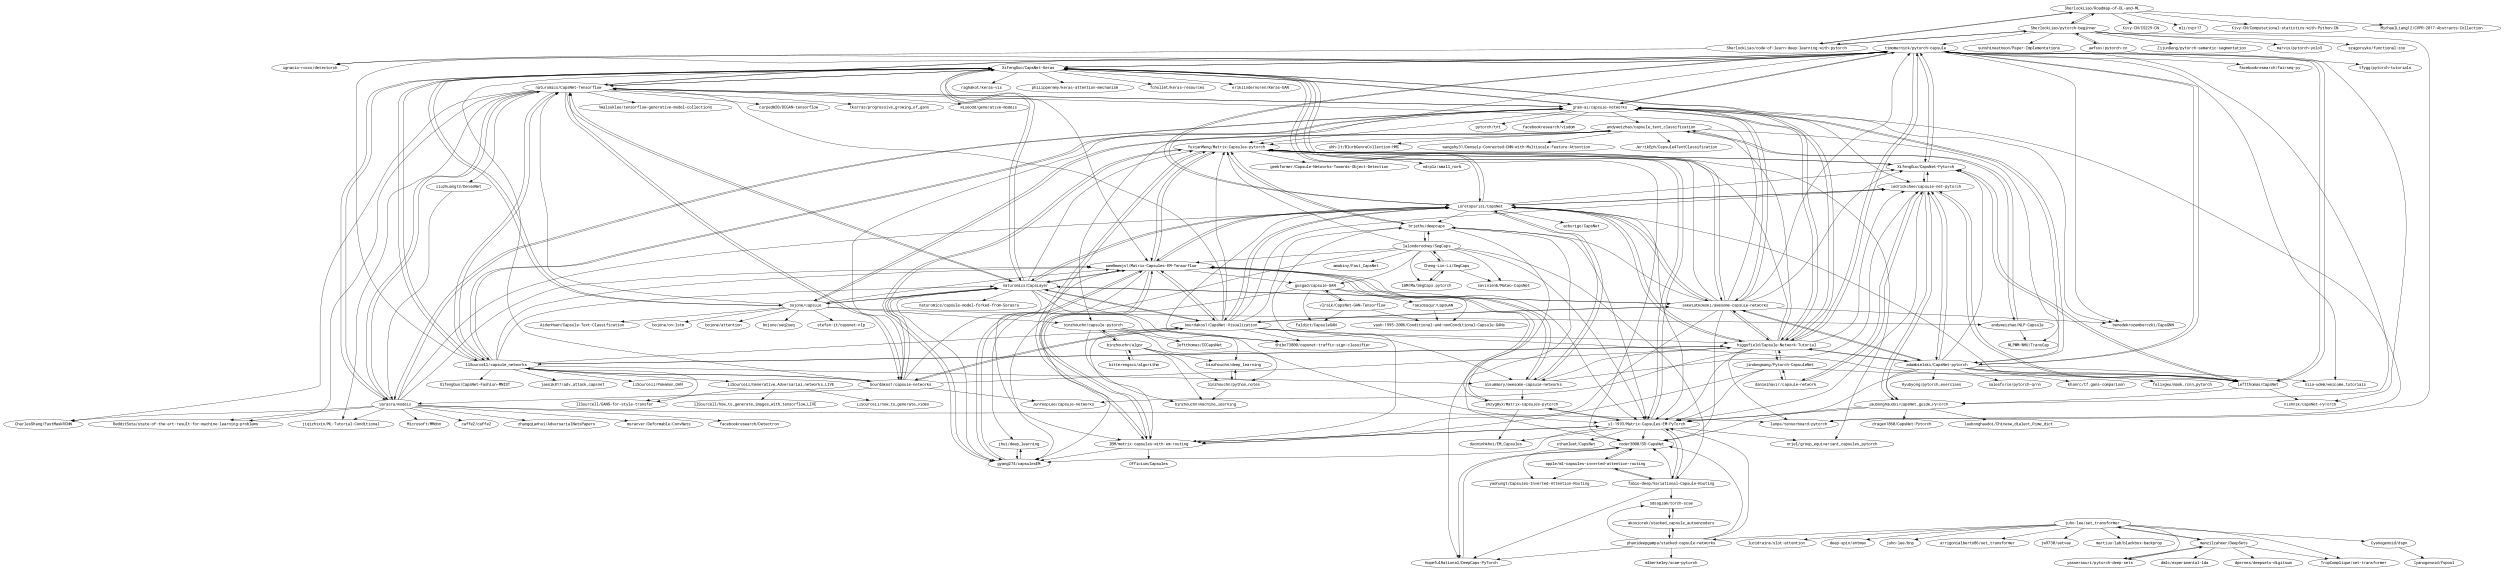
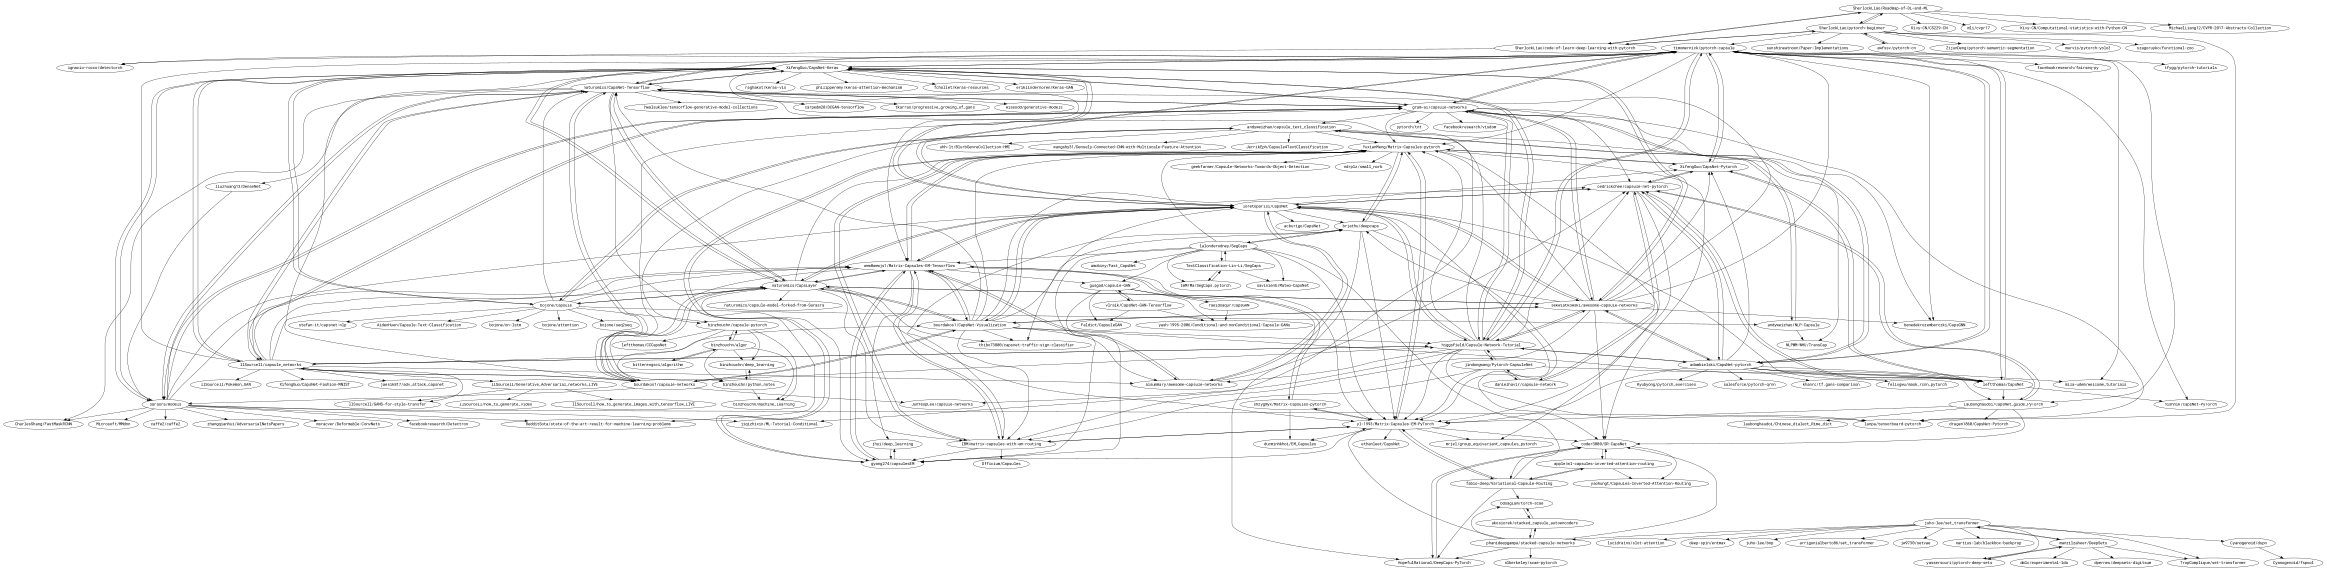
(1447, 266) -> (1223, 266)
(999, 315) -> (686, 301)
(1523, 392) -> none
